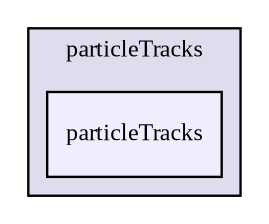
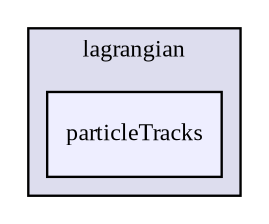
(134, 51) -> (134, 51)
